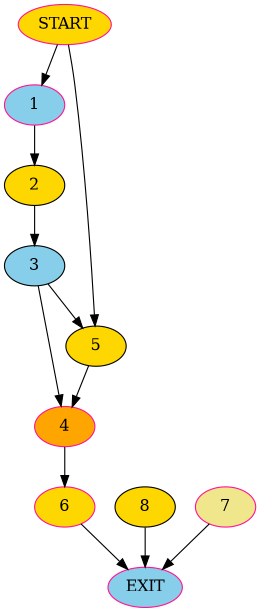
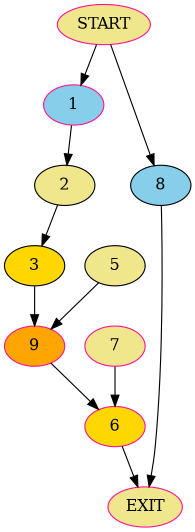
(65, 25) -> (104, 25)
(85, 179) -> (130, 100)
(35, 185) -> (65, 185)
(35, 266) -> (35, 266)
(62, 302) -> none
(96, 346) -> (115, 266)
(65, 427) -> (35, 346)
(145, 507) -> (161, 185)
(190, 543) -> (115, 381)
(145, 587) -> (145, 507)
